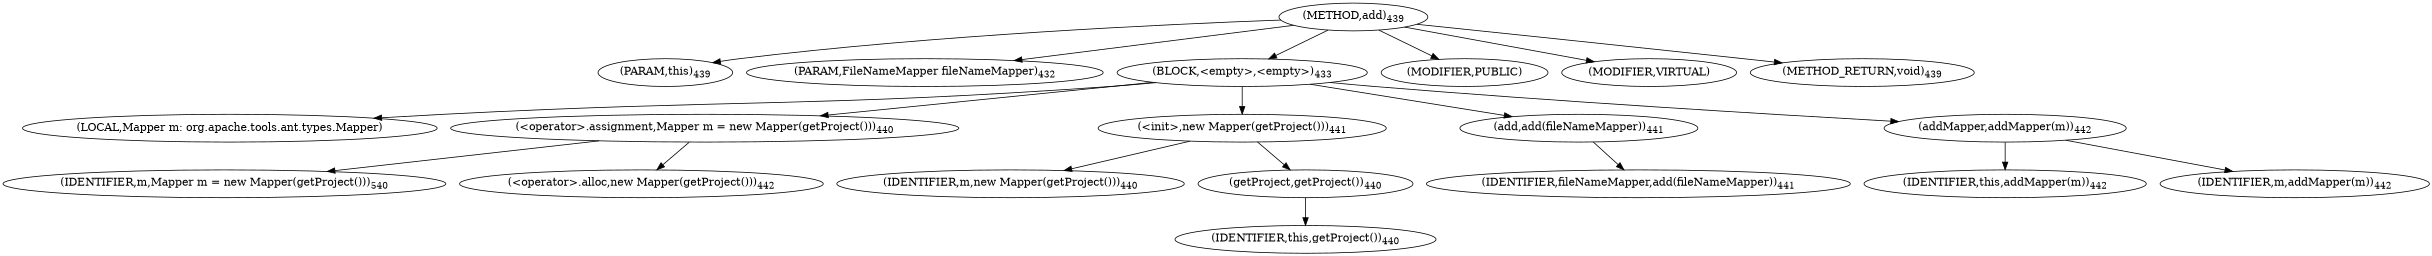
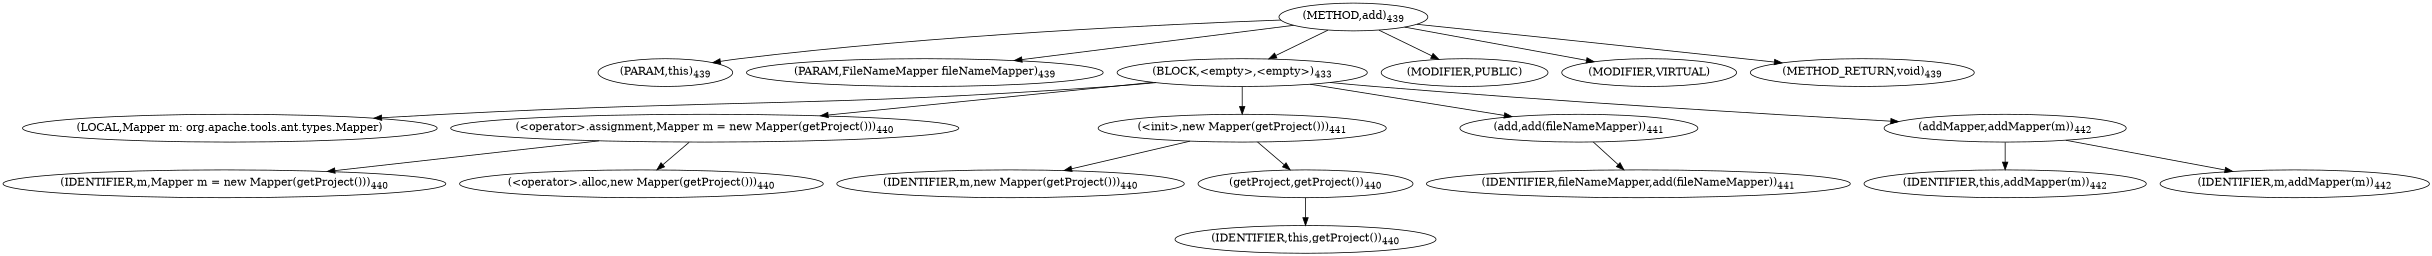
(1047, 71) -> (1047, 71)
(380, 183) -> (380, 183)
(766, 183) -> (766, 183)
